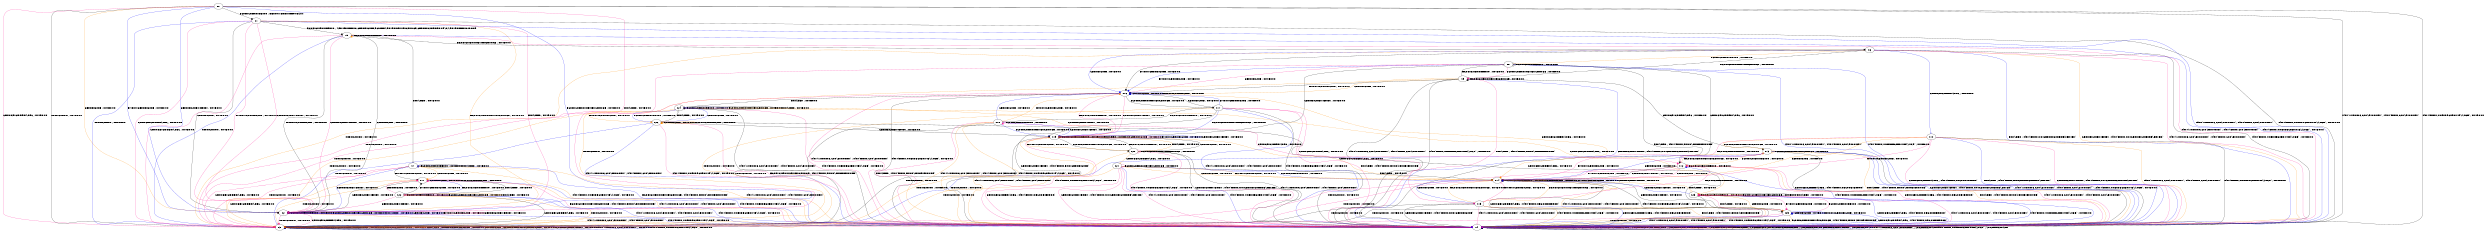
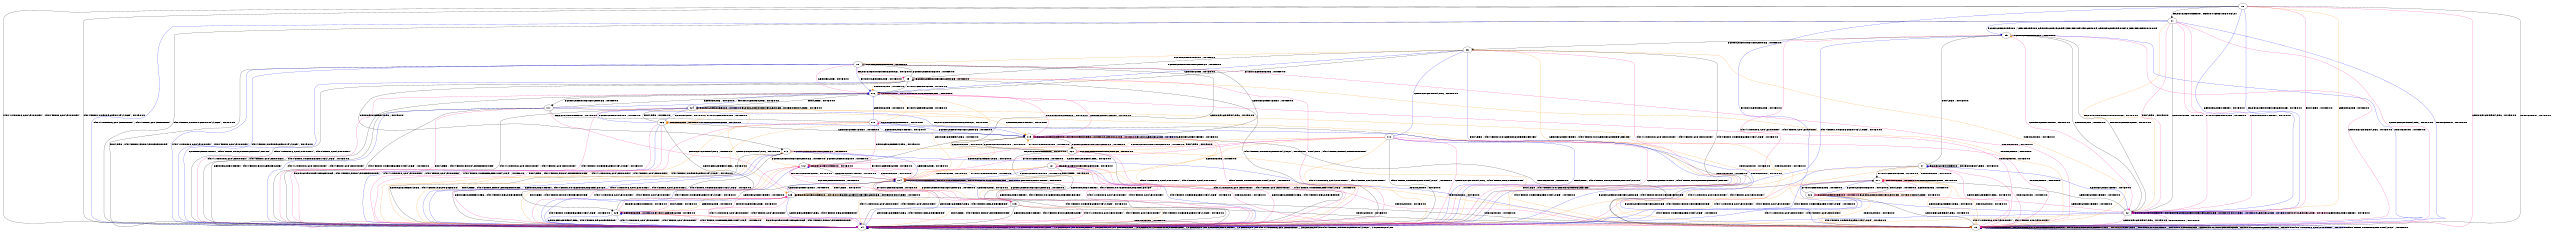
(301, 28) -> (2034, 22)
none -> (1770, 144)
(932, 188) -> (1556, 188)
